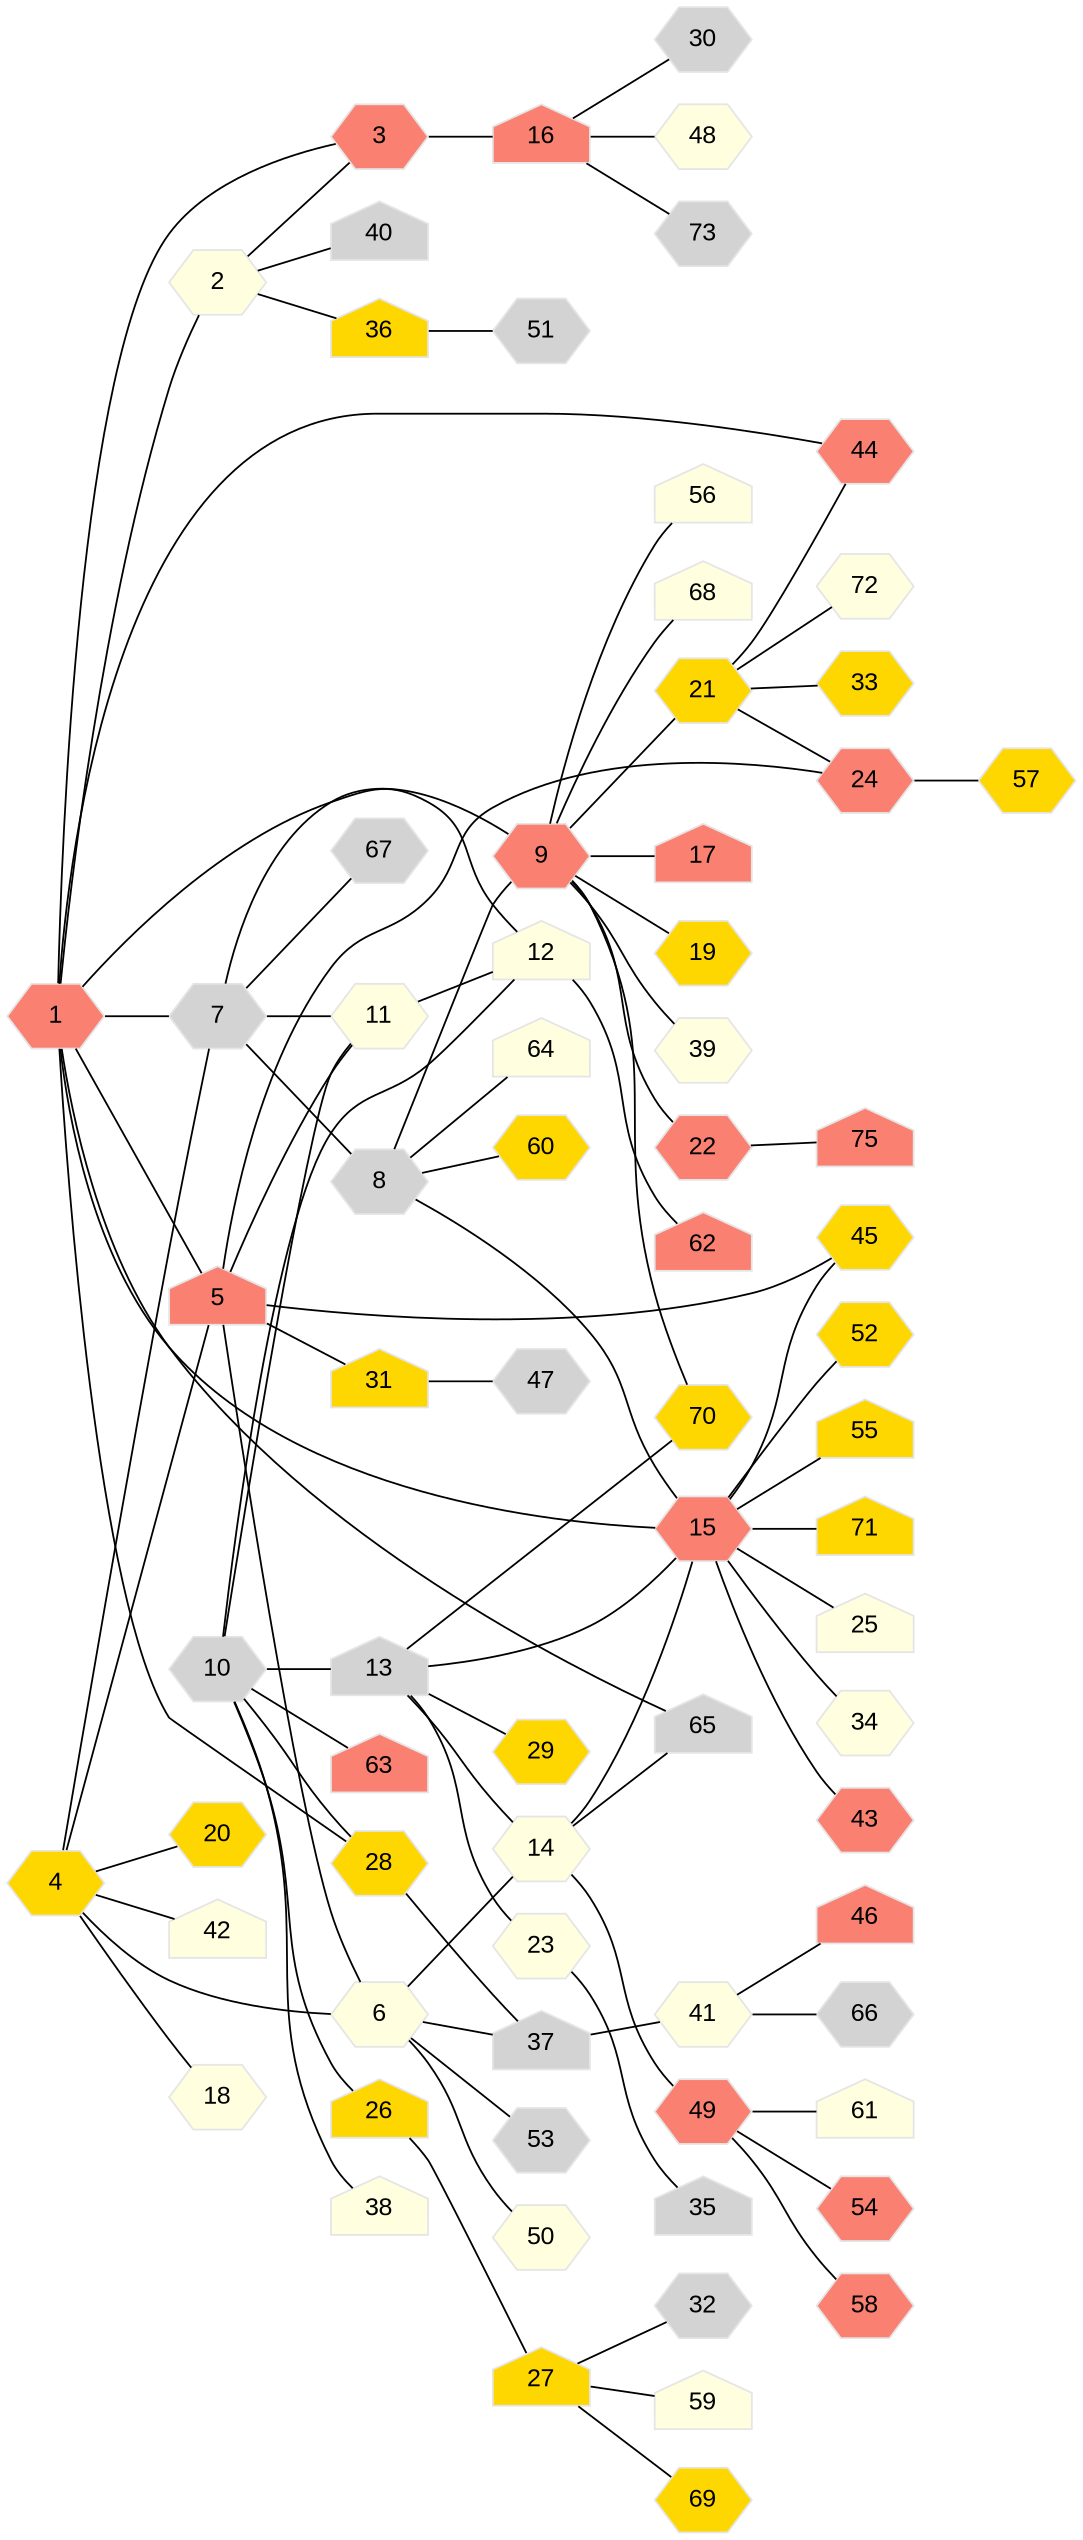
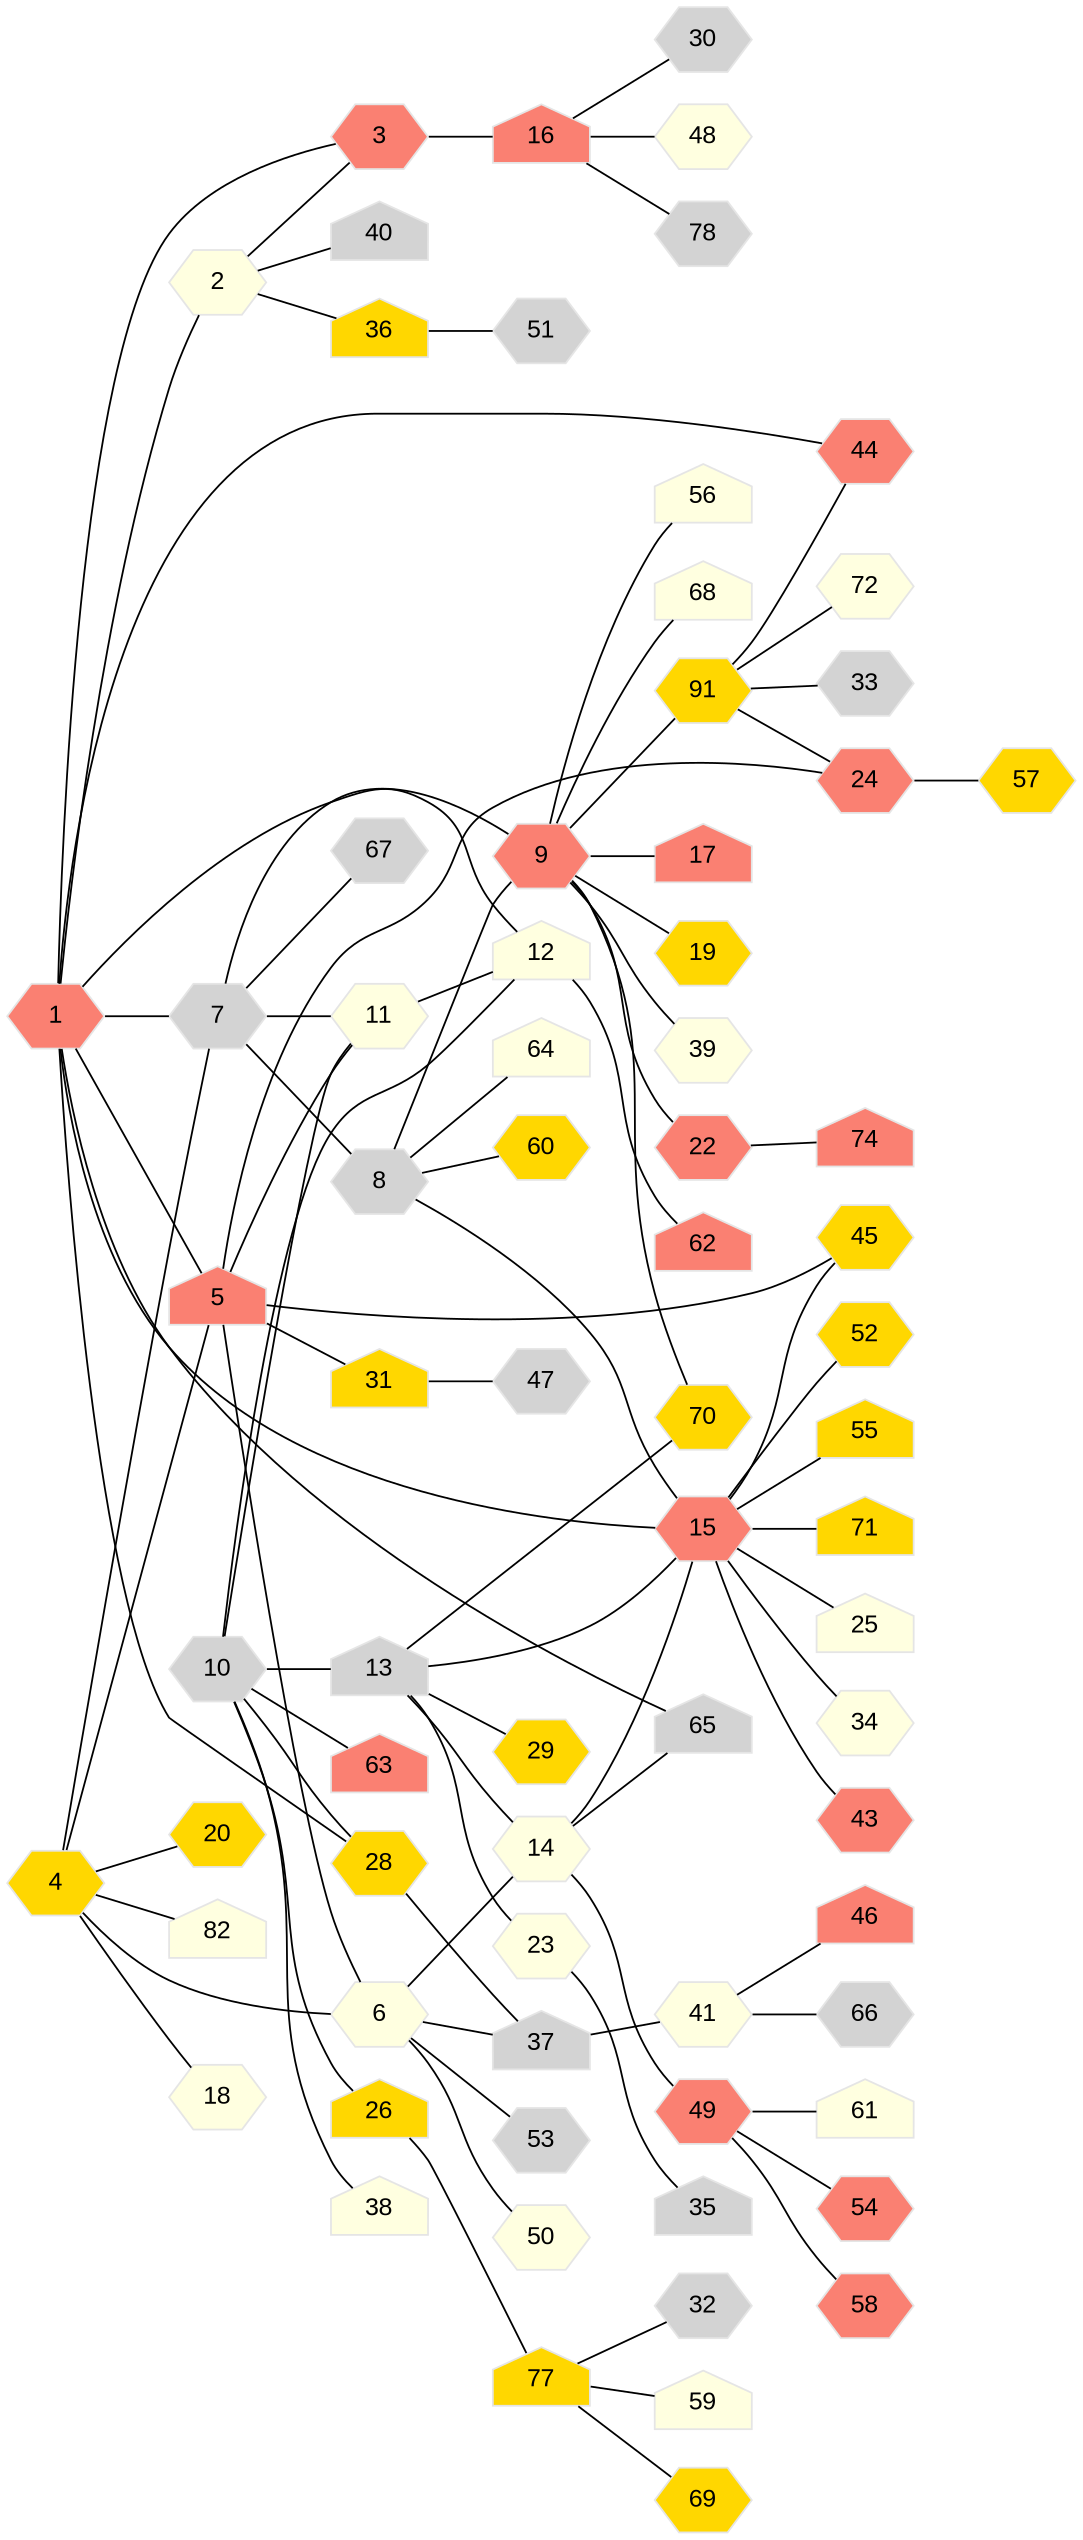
(703, 234) -> (703, 234)
(865, 683) -> (865, 683)
(703, 691) -> (703, 691)
(865, 1140) -> (865, 1140)
(218, 1932) -> (218, 1932)
(541, 2380) -> (541, 2380)
